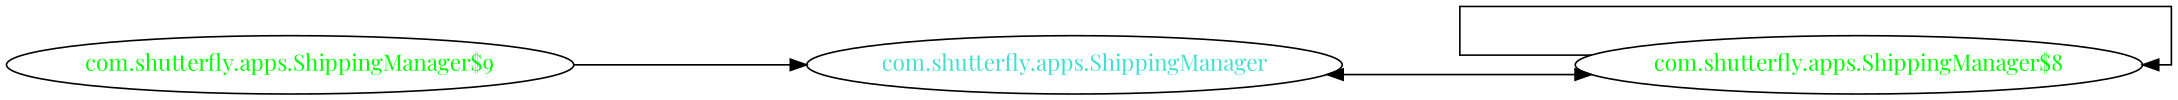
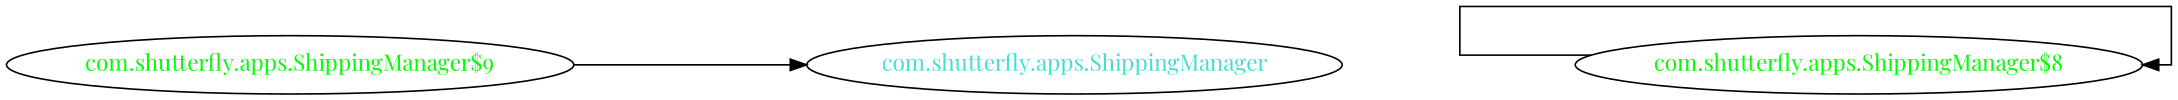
(1459, 75) -> none
